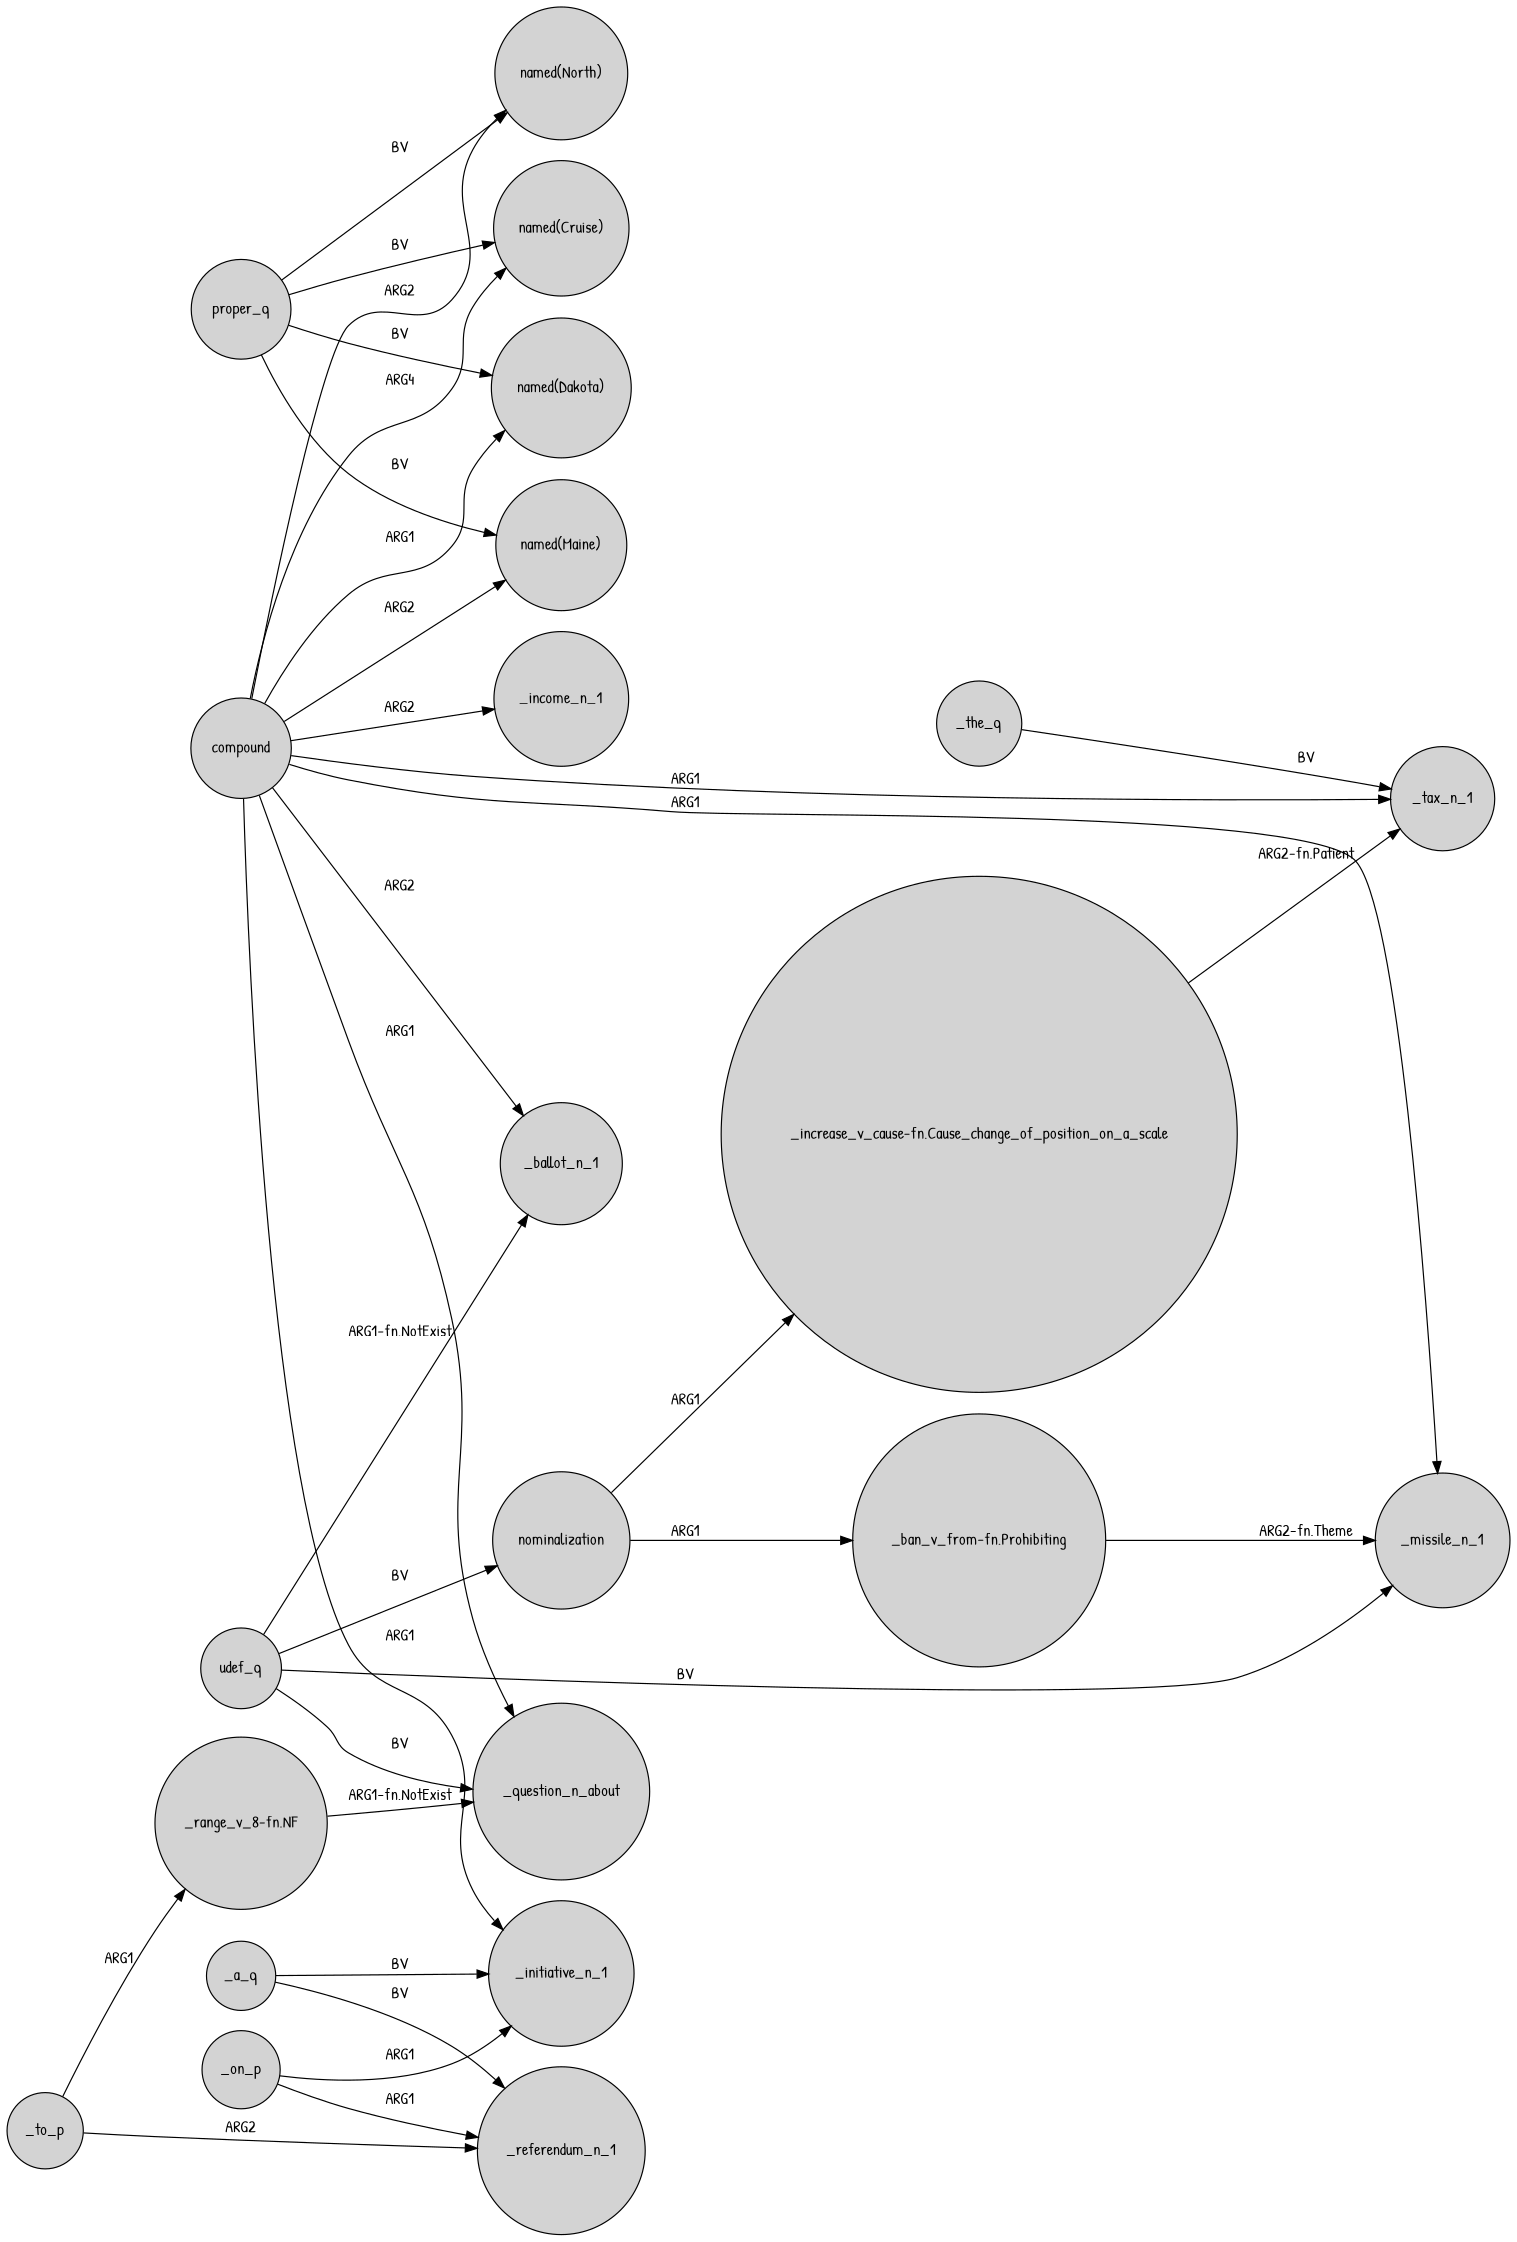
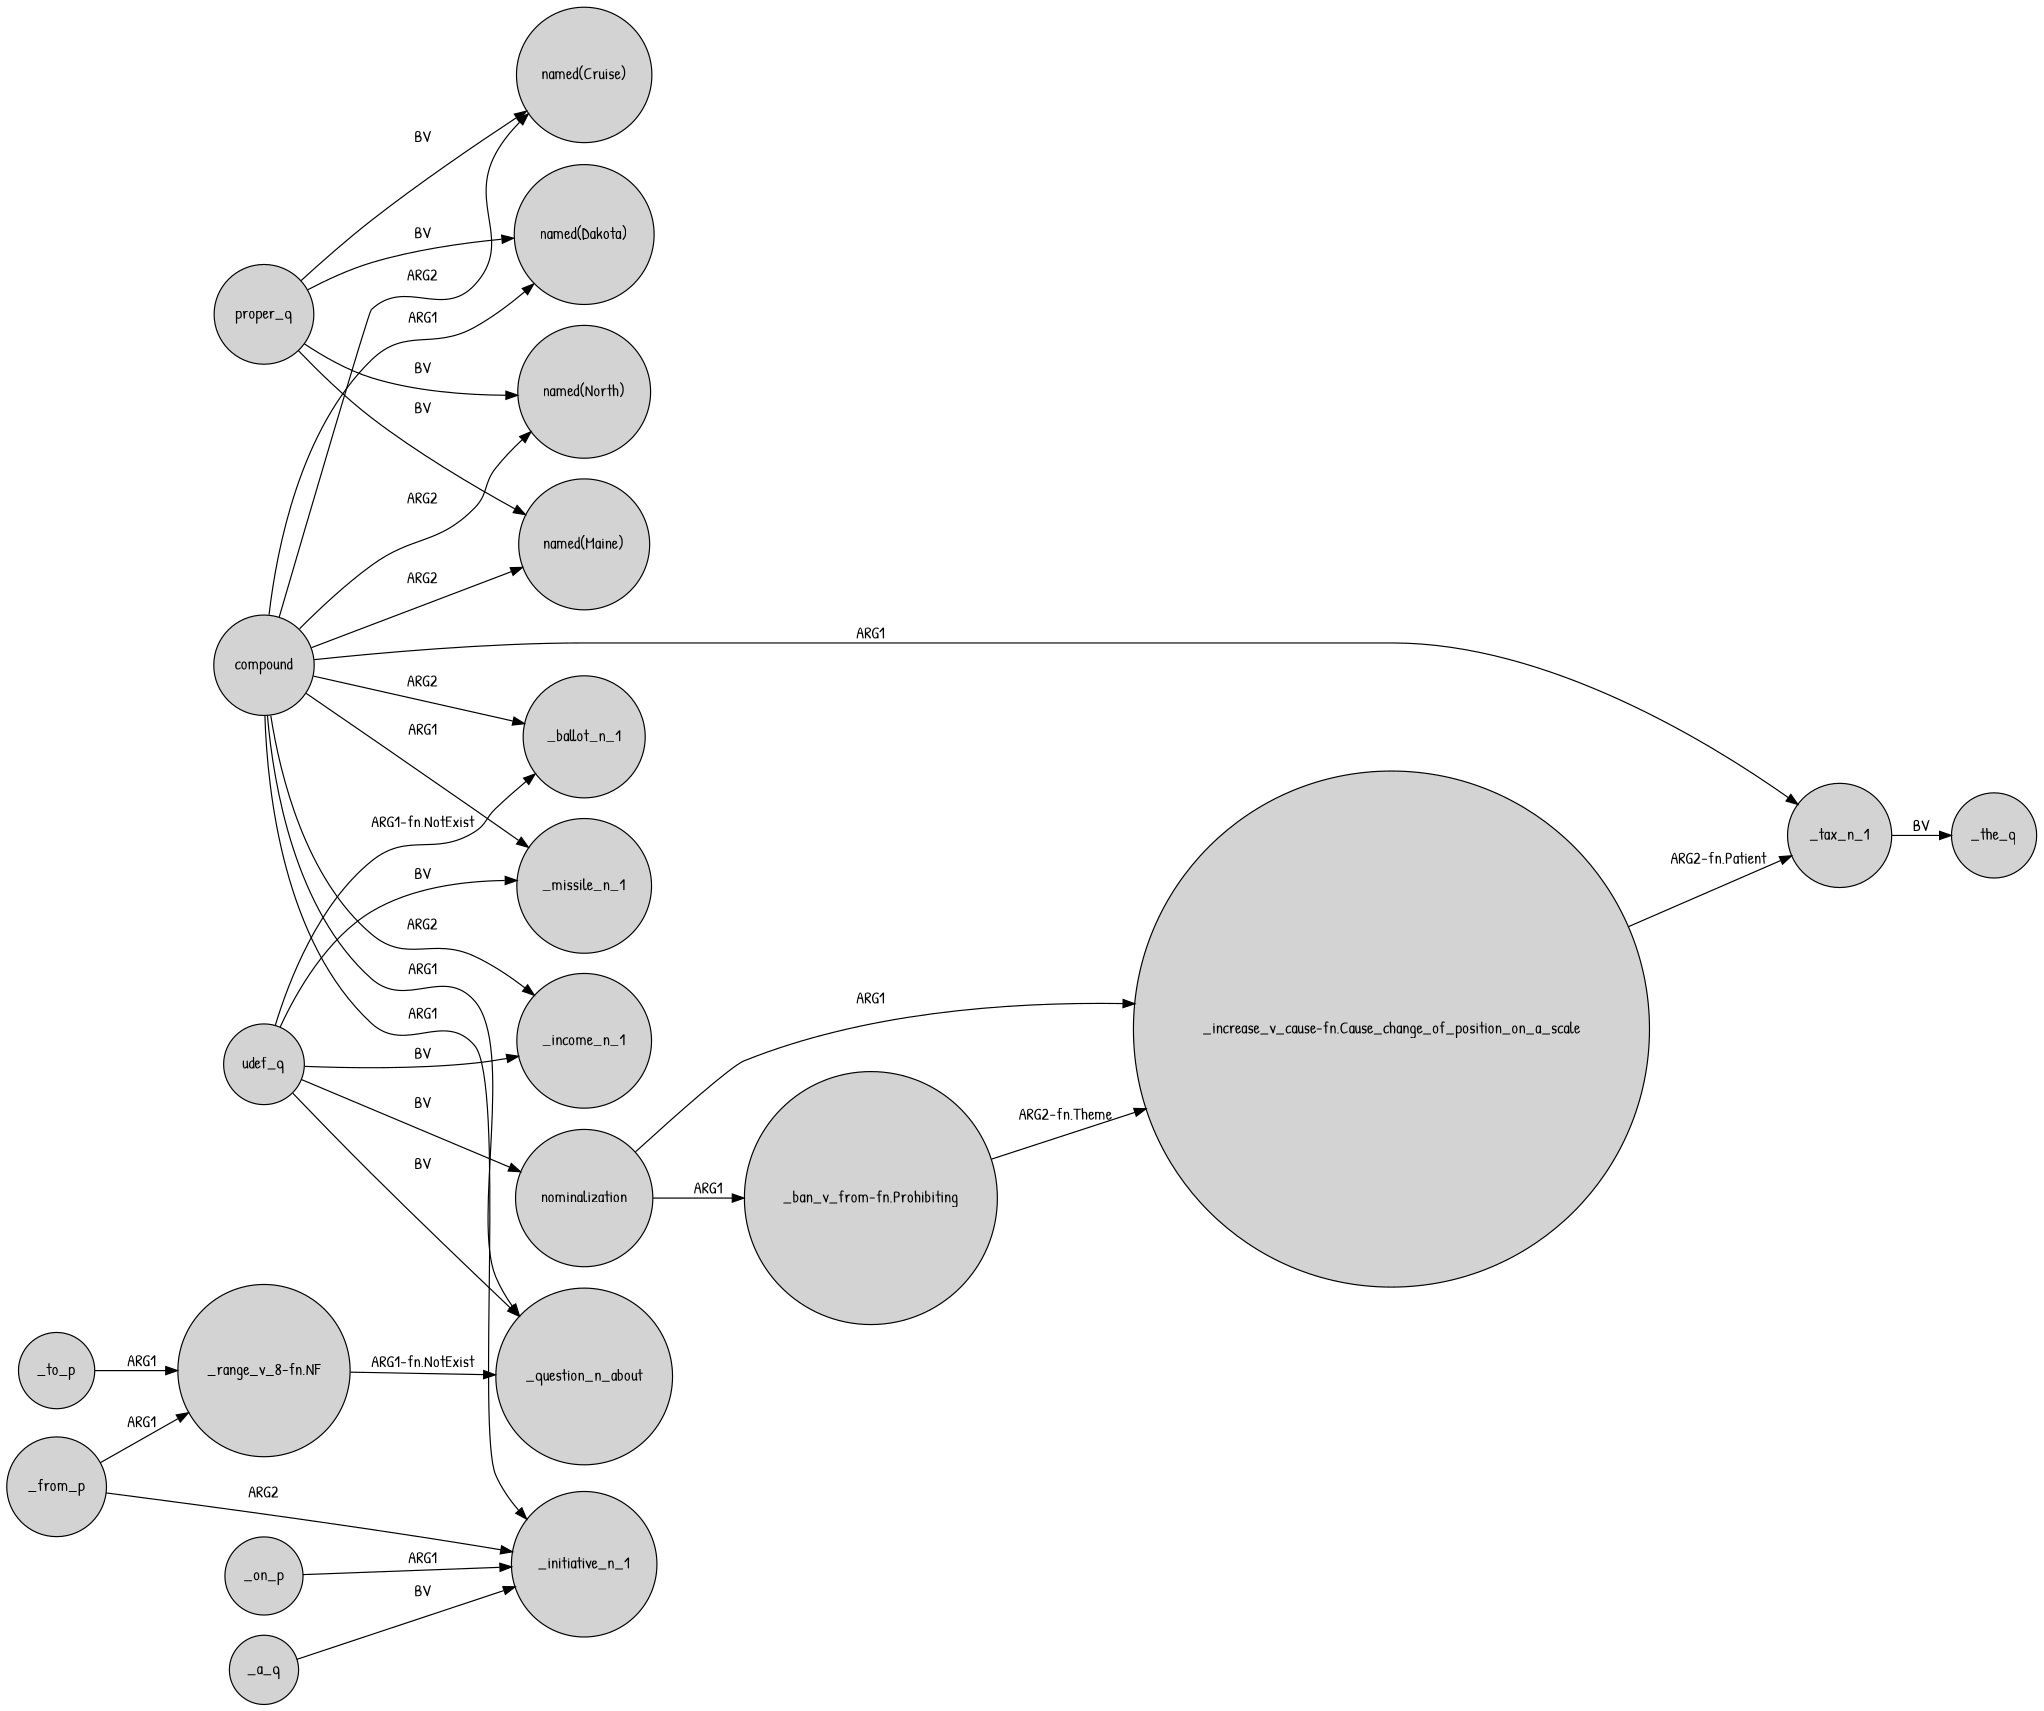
(400, 380) -> (423, 276)
(1201, 757) -> (1916, 835)
none -> (406, 1067)
none -> (57, 1487)
(1235, 1540) -> (1063, 1136)
(561, 2151) -> none
